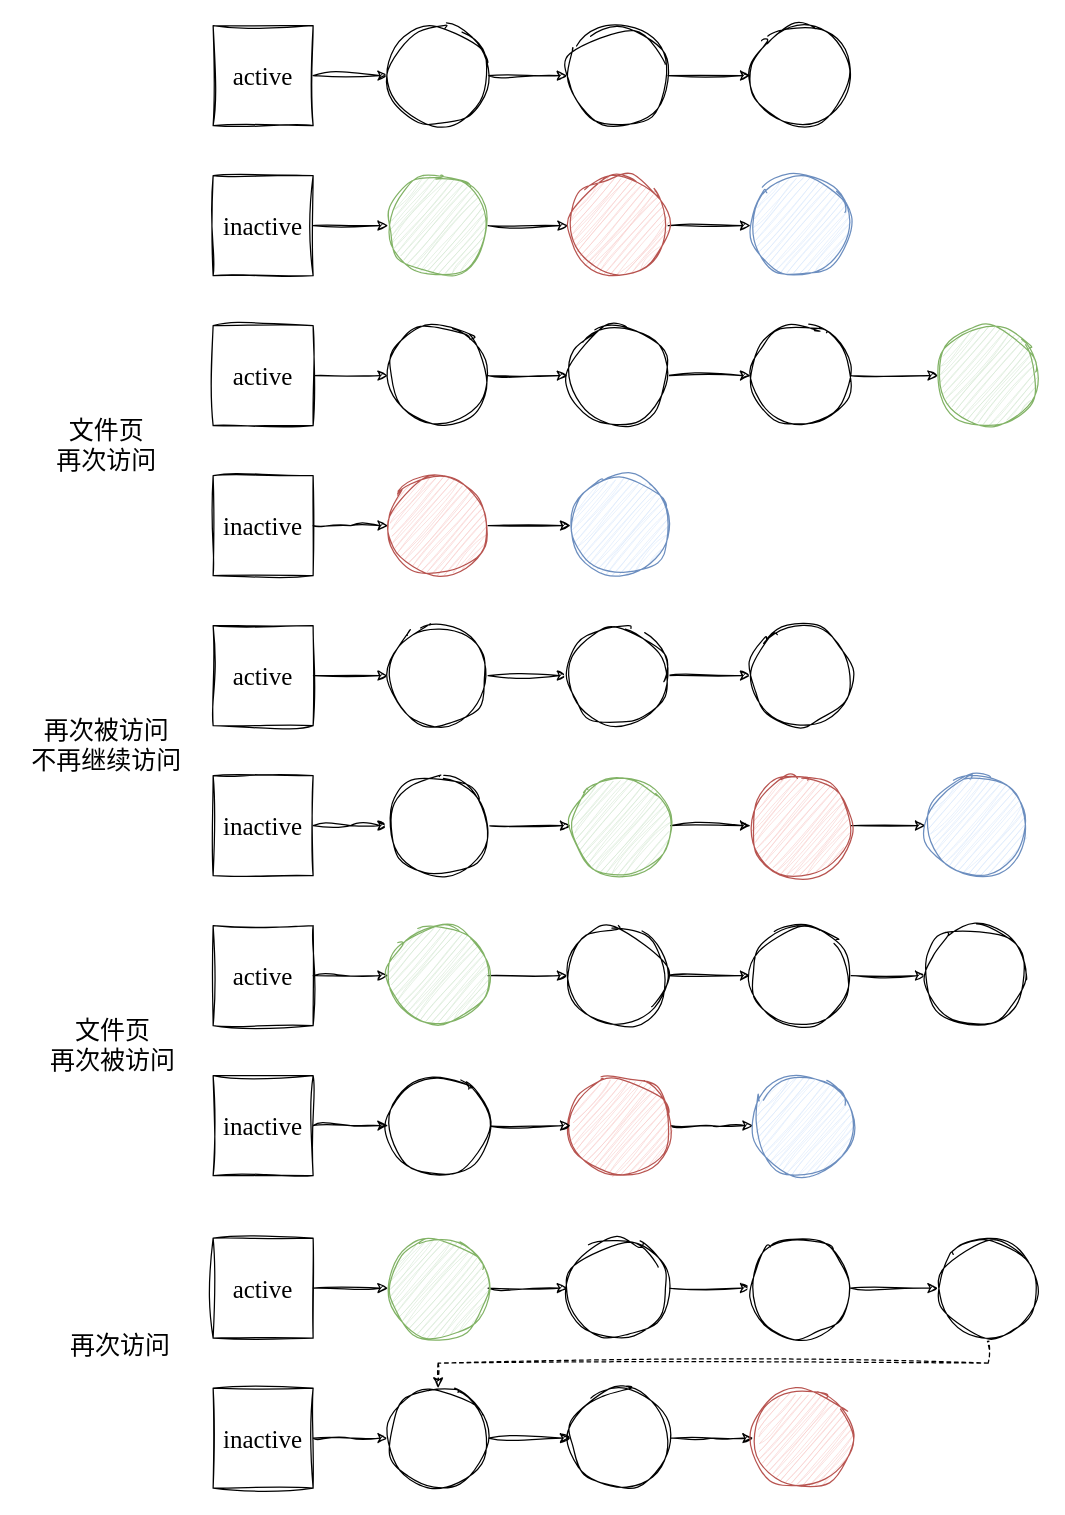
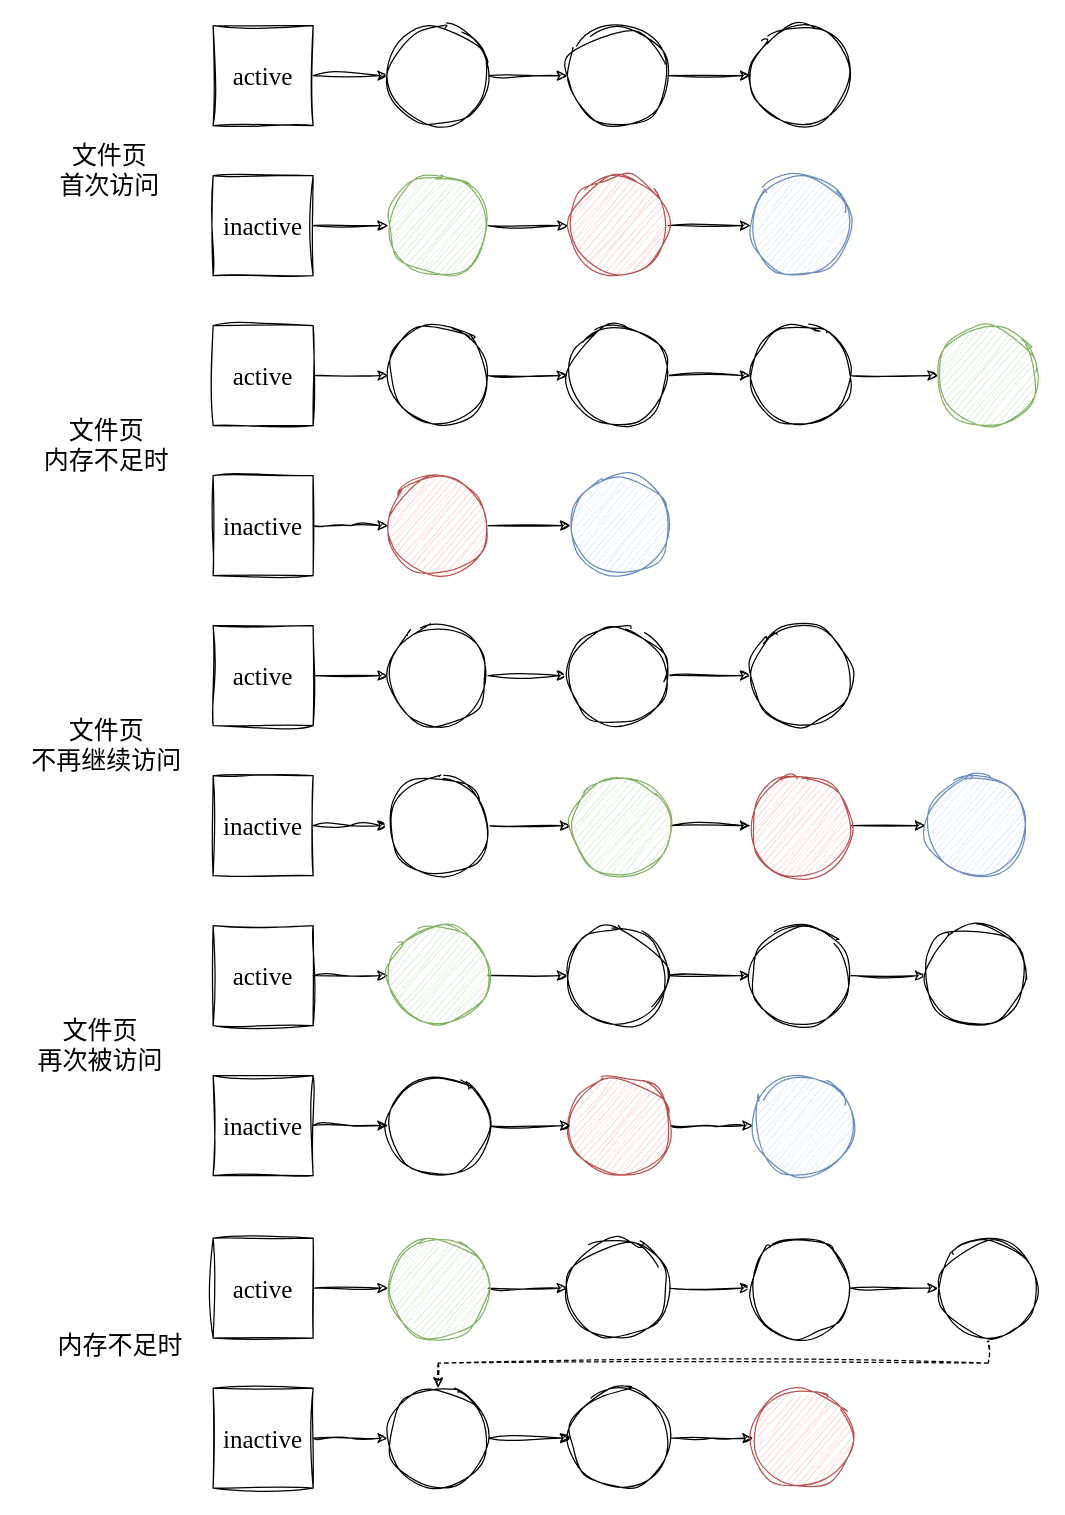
none -> (110, 169)
(107, 444) -> (107, 444)
(107, 744) -> (107, 744)
(113, 1044) -> (101, 1044)
(121, 1344) -> (121, 1344)
